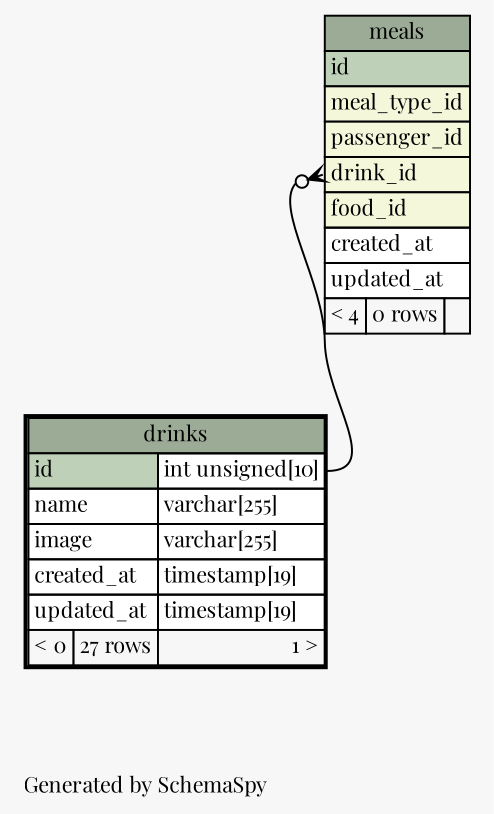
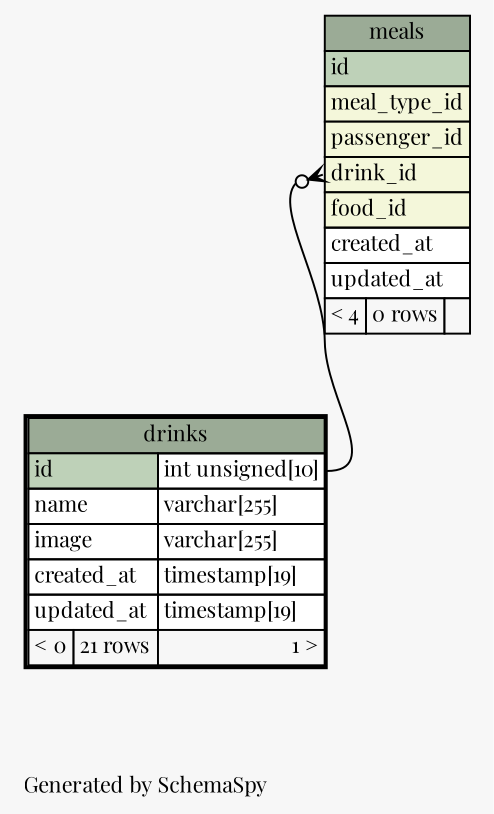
(116, 647) -> (116, 647)
